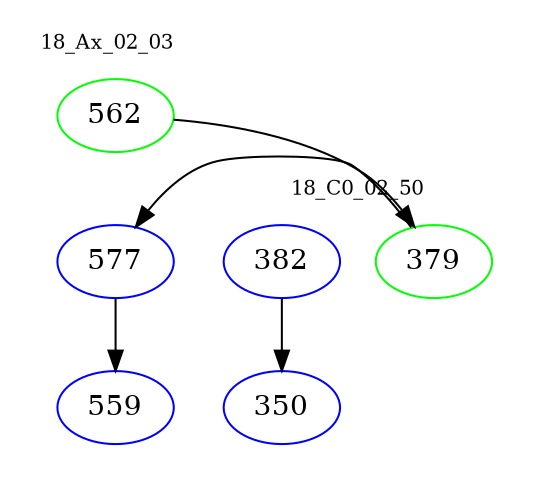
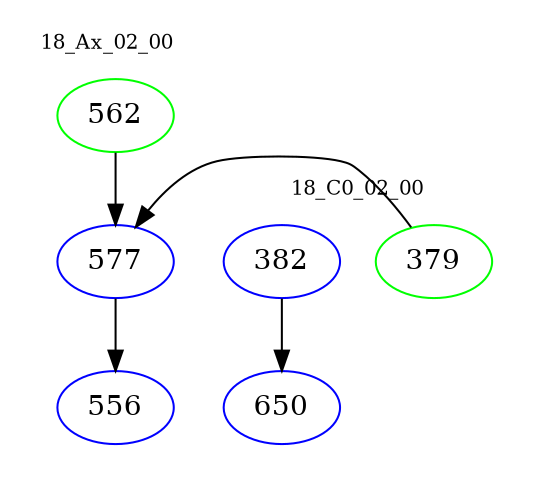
(107, 44) -> (107, 44)
(297, 143) -> (116, 179)
(358, 190) -> (358, 190)
(116, 408) -> (116, 408)
(282, 408) -> (282, 408)
